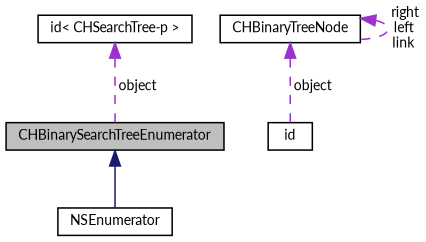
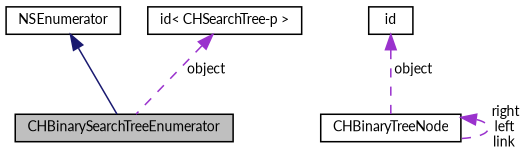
(290, 90) -> (391, 82)
(115, 187) -> (98, 81)
